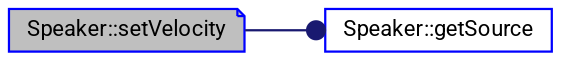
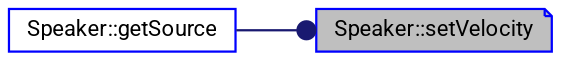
(276, 30) -> (267, 30)
